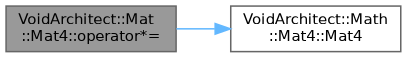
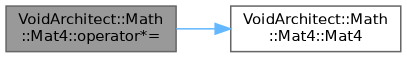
(91, 29) -> (91, 29)
